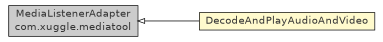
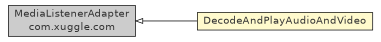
(73, 27) -> (72, 27)
